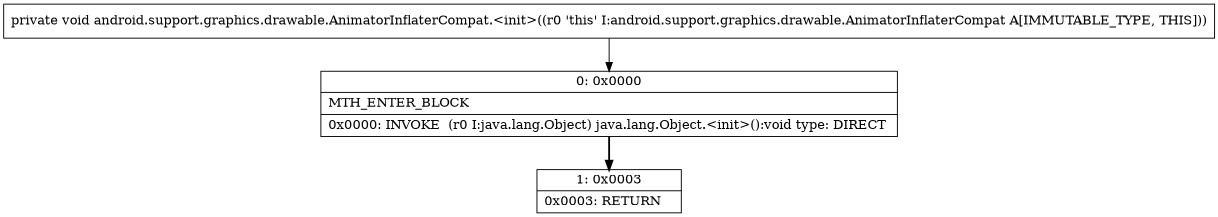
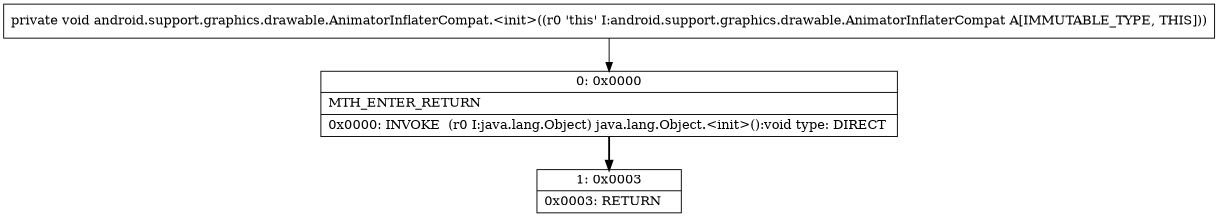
(399, 103) -> (405, 103)
